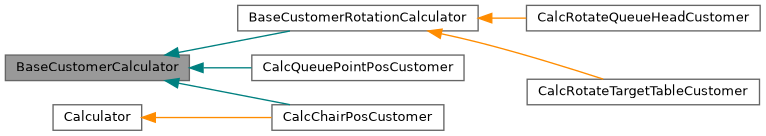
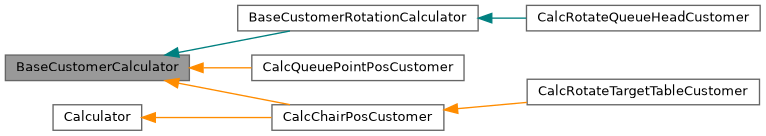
(509, 18) -> (509, 18)
(523, 54) -> (492, 106)
(227, 68) -> (227, 68)
(234, 94) -> (234, 94)
